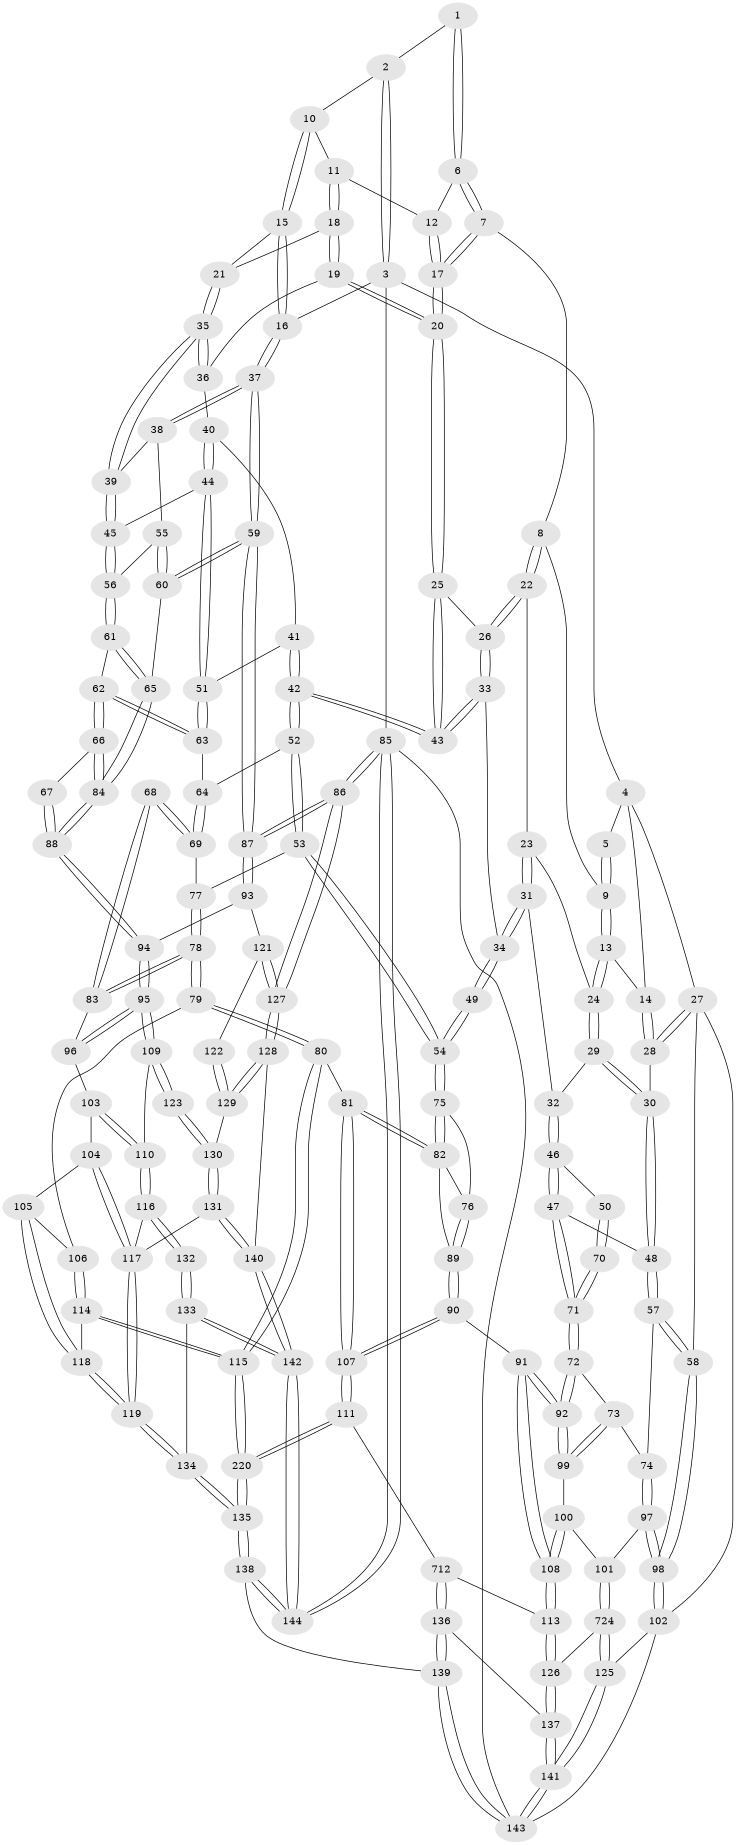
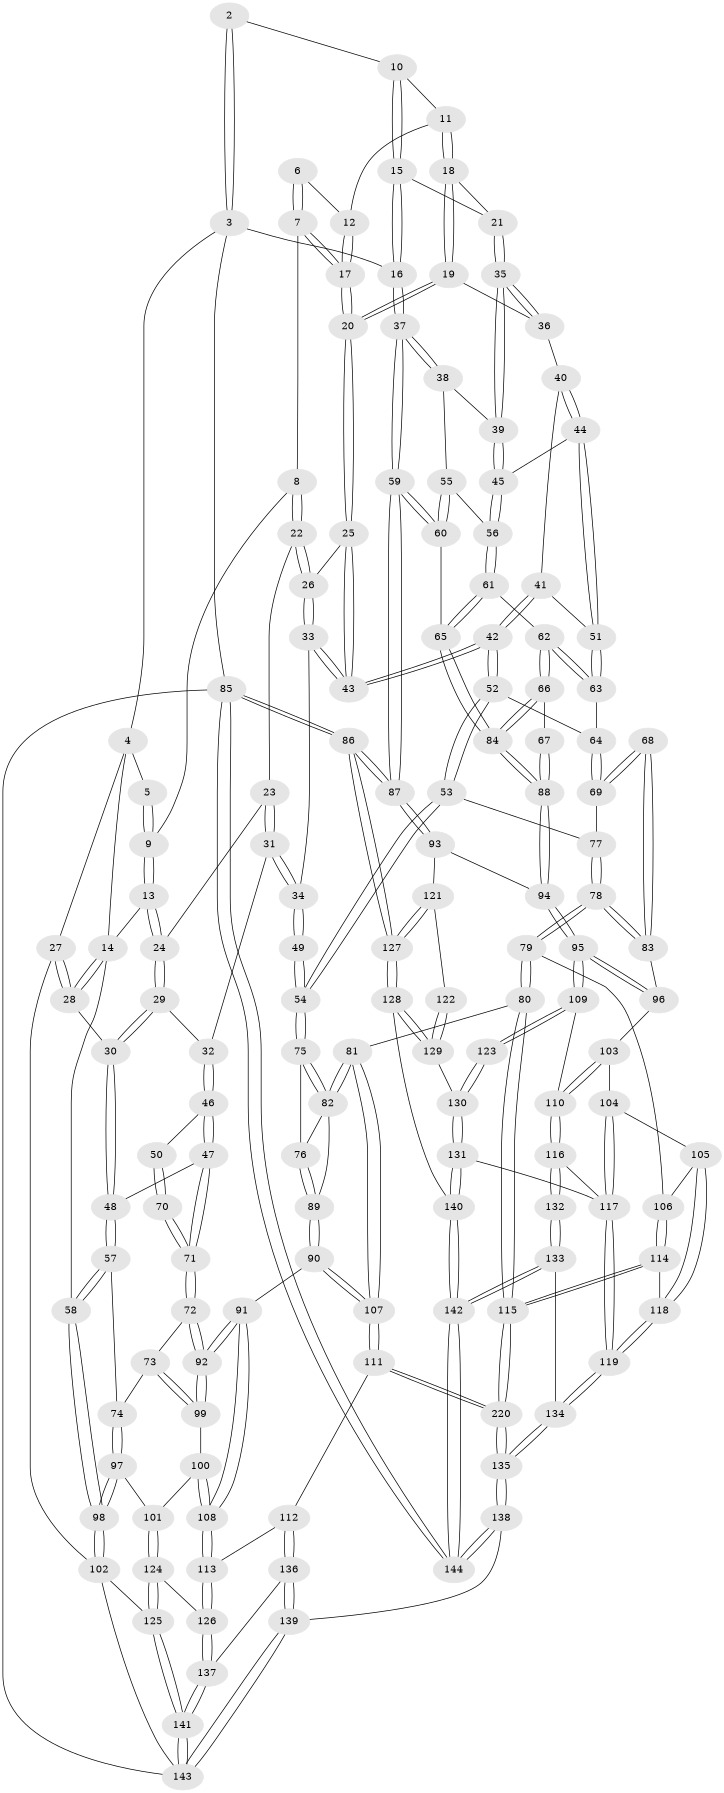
(458, 16) -> none
(695, 1181) -> (71, 1127)
(441, 1570) -> (289, 1518)
(605, 1622) -> (153, 1570)
